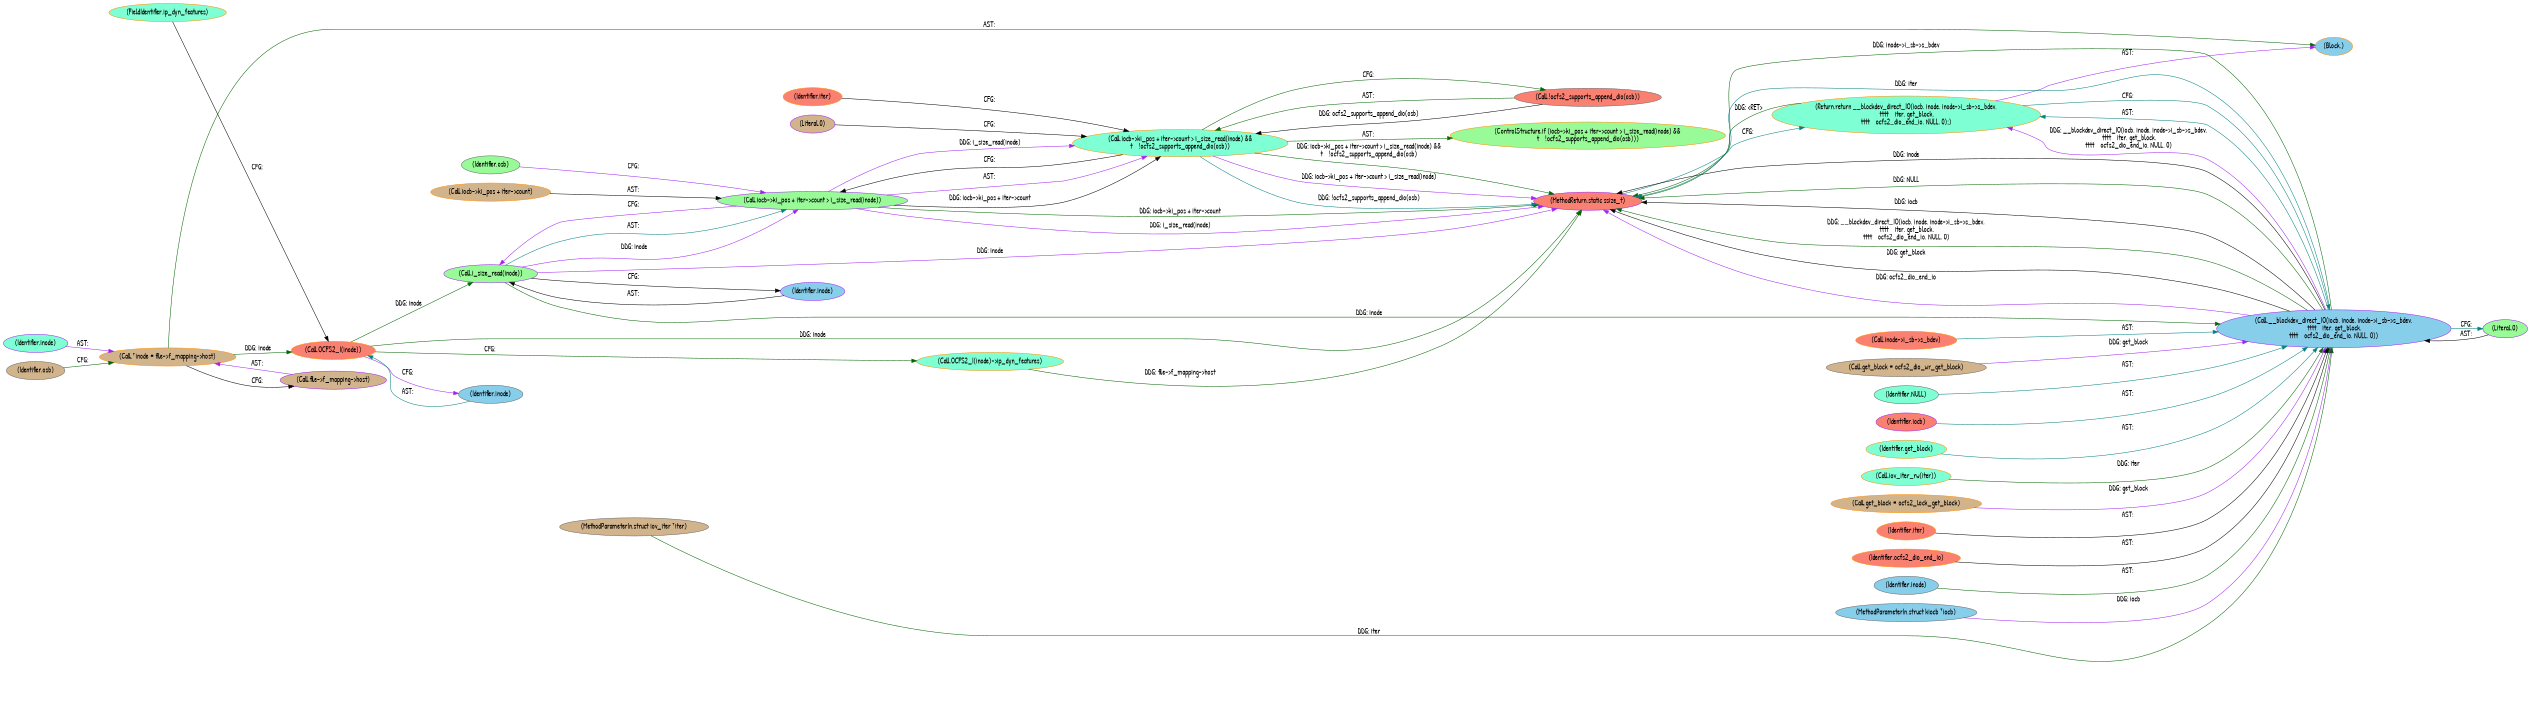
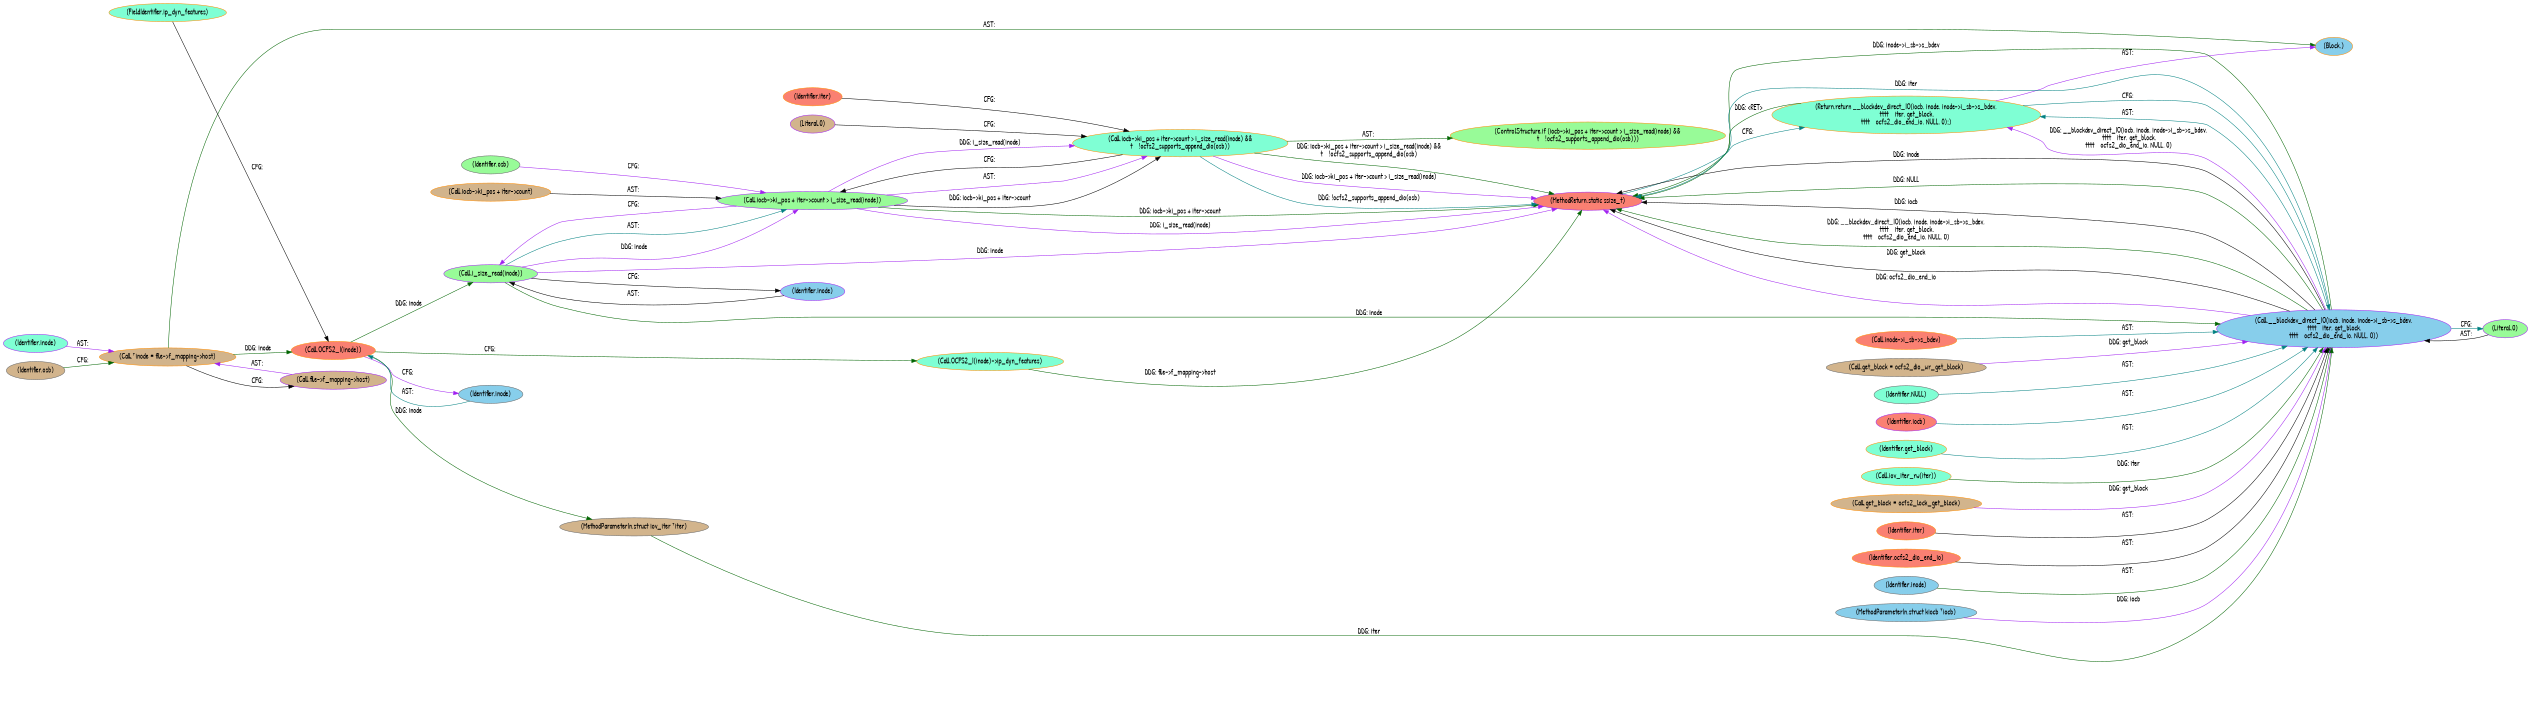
(1588, 97) -> none
(997, 339) -> (451, 464)
